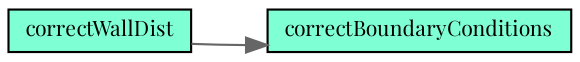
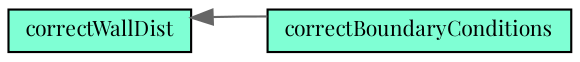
(219, 45) -> (240, 17)
